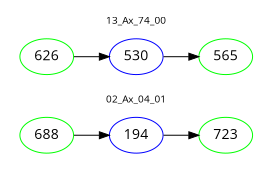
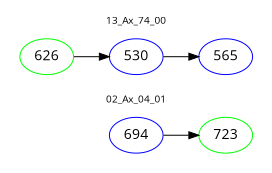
(226, 57) -> (226, 57)
(47, 135) -> none
(136, 135) -> (136, 135)
